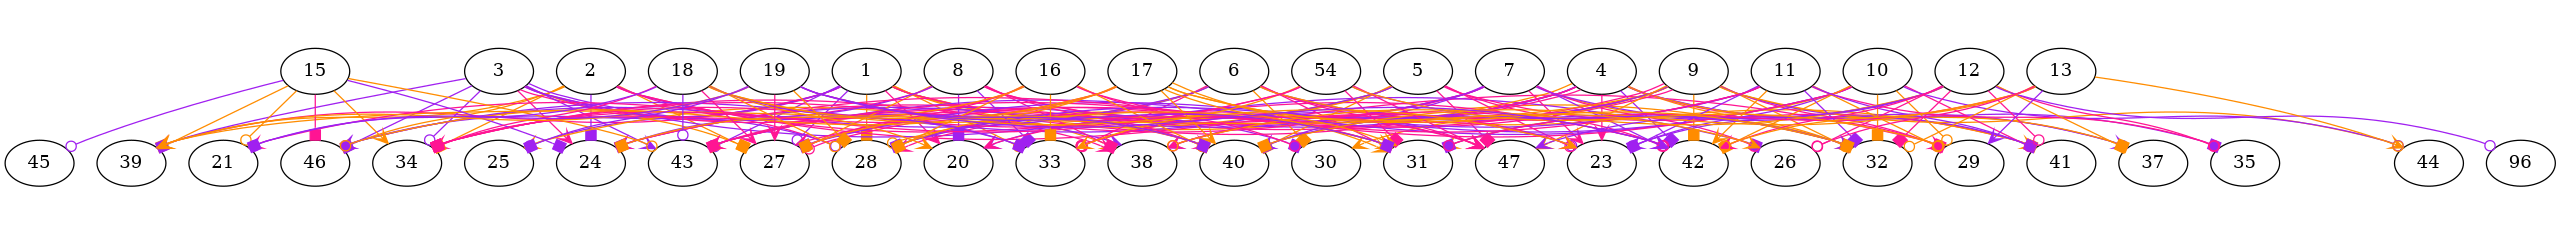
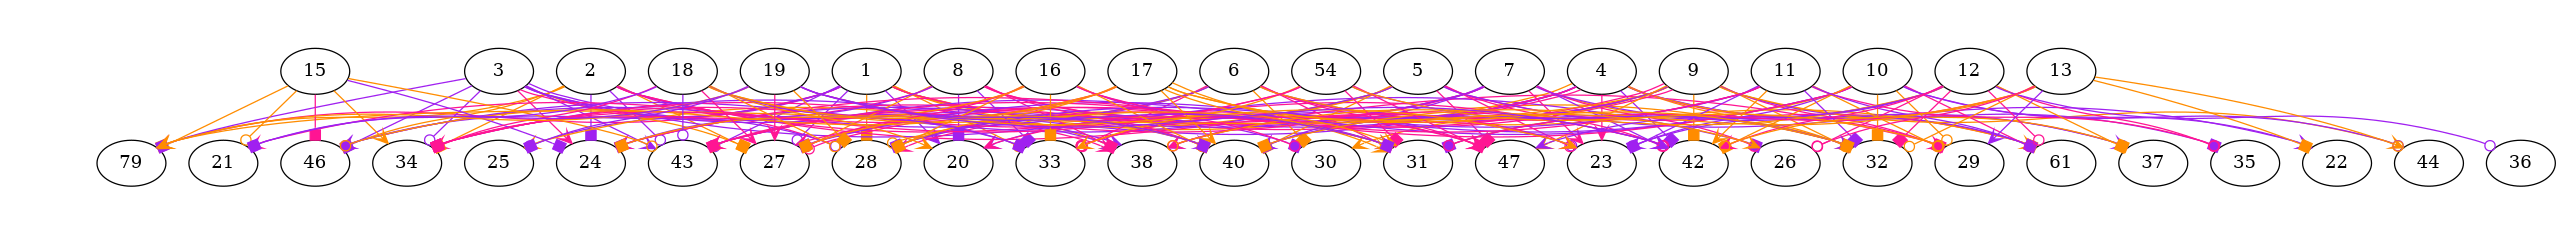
none -> (633, 113)
(908, 113) -> (908, 113)
none -> (860, 117)
none -> (1228, 117)
(1274, 117) -> (1274, 117)
(1653, 117) -> (1653, 117)
(860, 118) -> (860, 118)
(1011, 118) -> (1011, 118)
(40, 163) -> none
(131, 163) -> (131, 163)
(2061, 163) -> (2061, 163)
none -> (2337, 163)
(2521, 163) -> (2521, 163)
